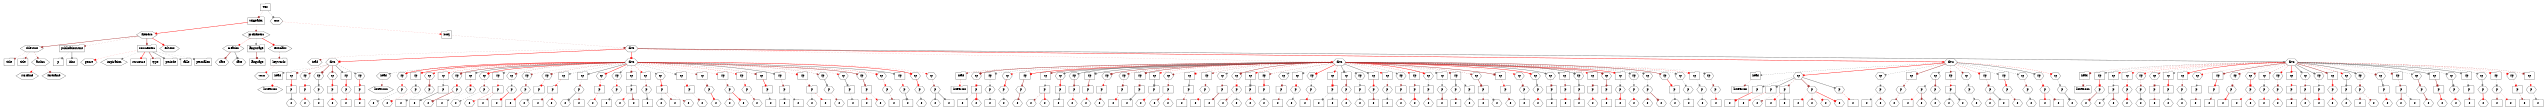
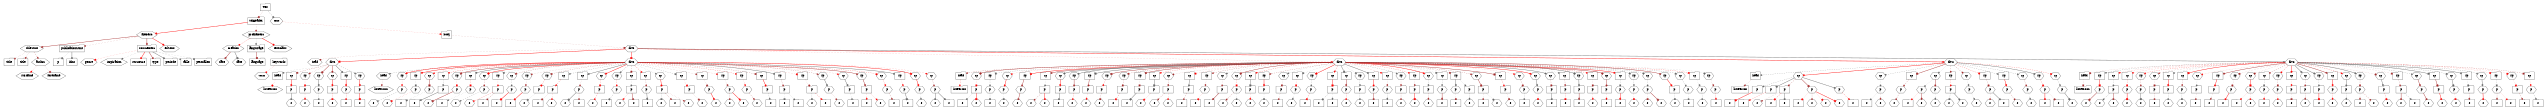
(280, 54) -> none
